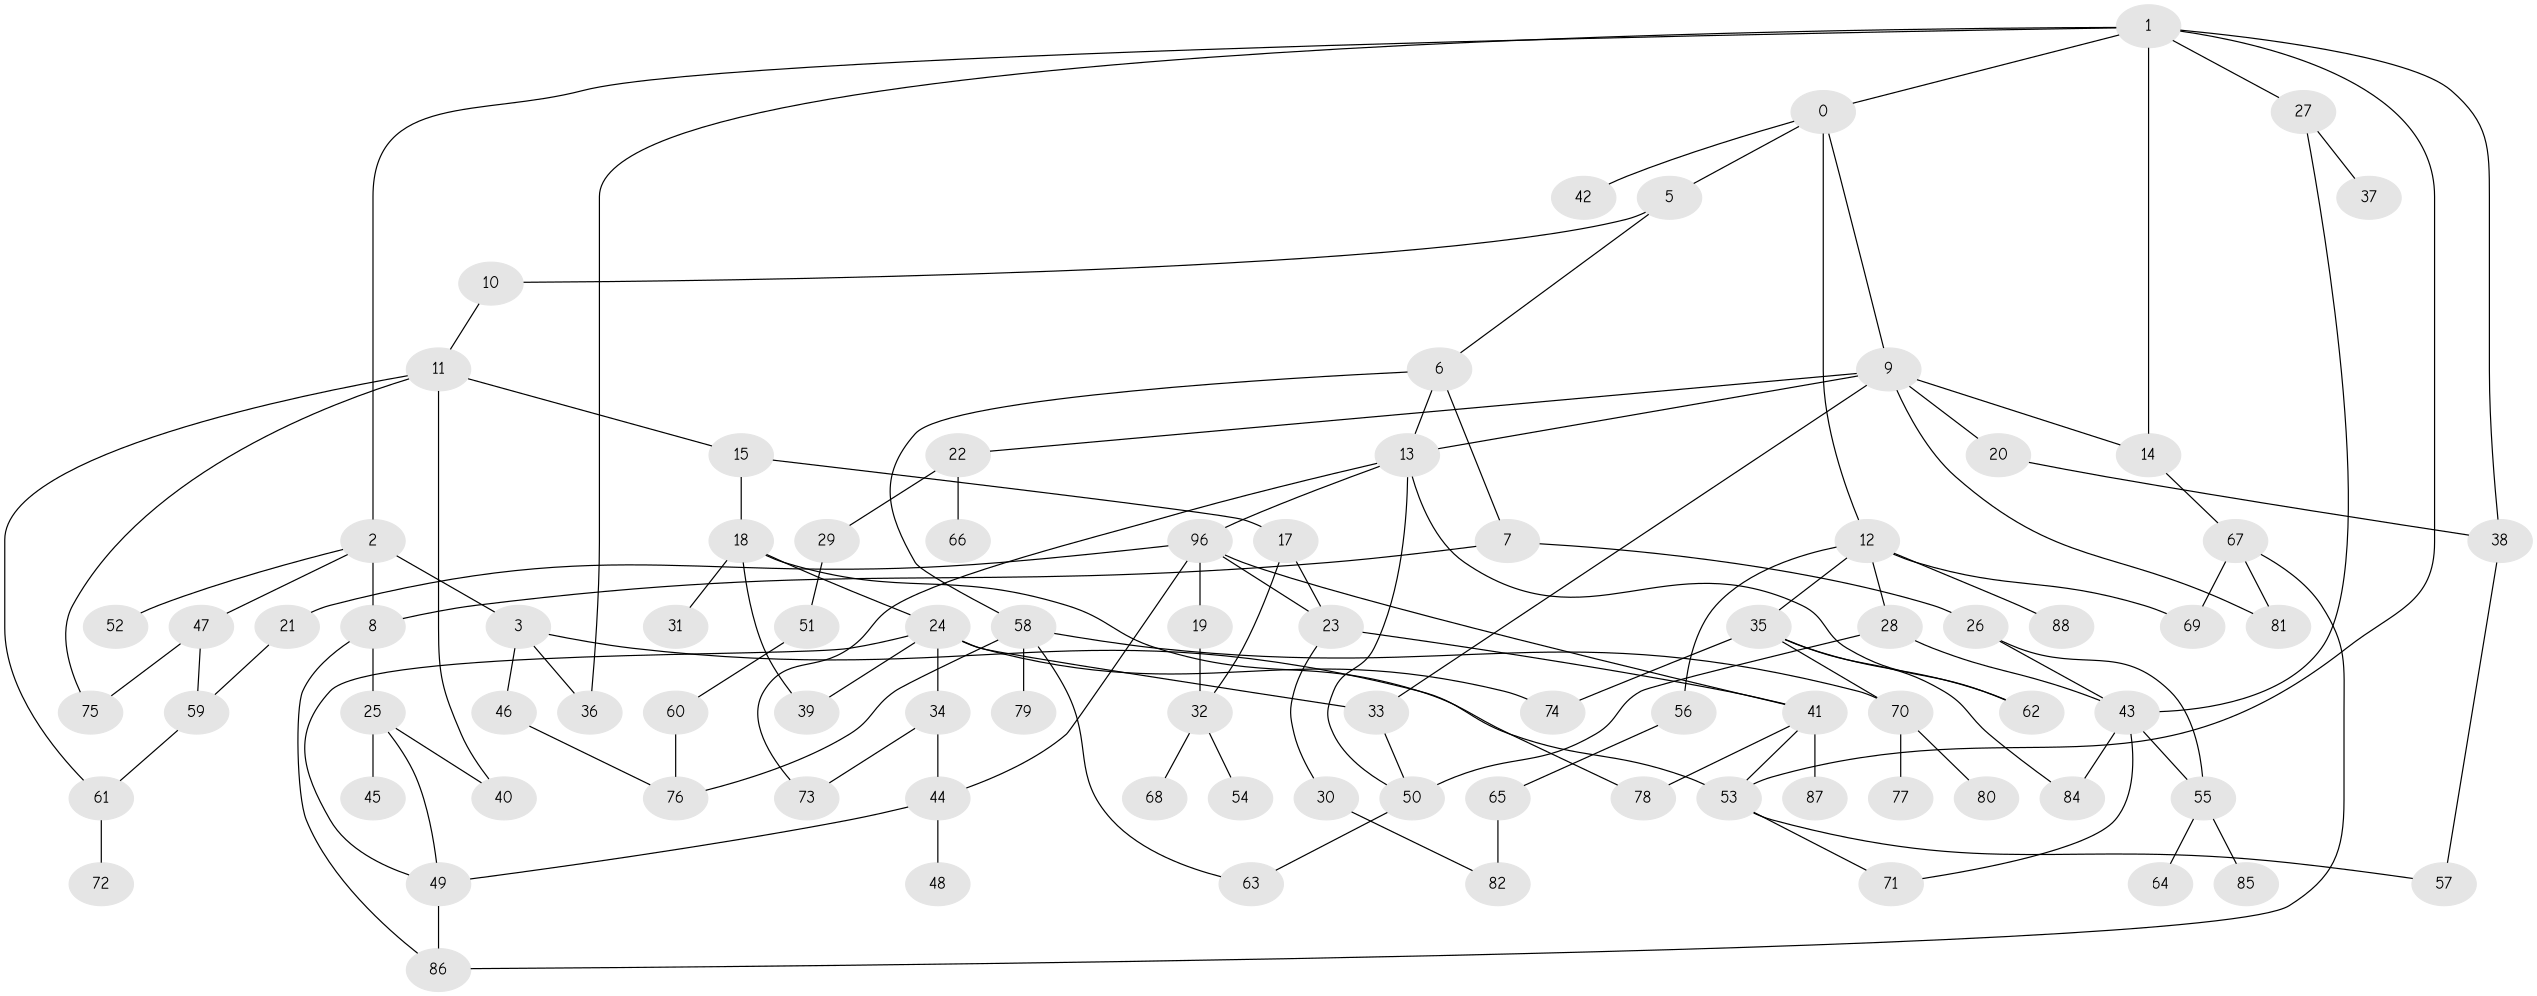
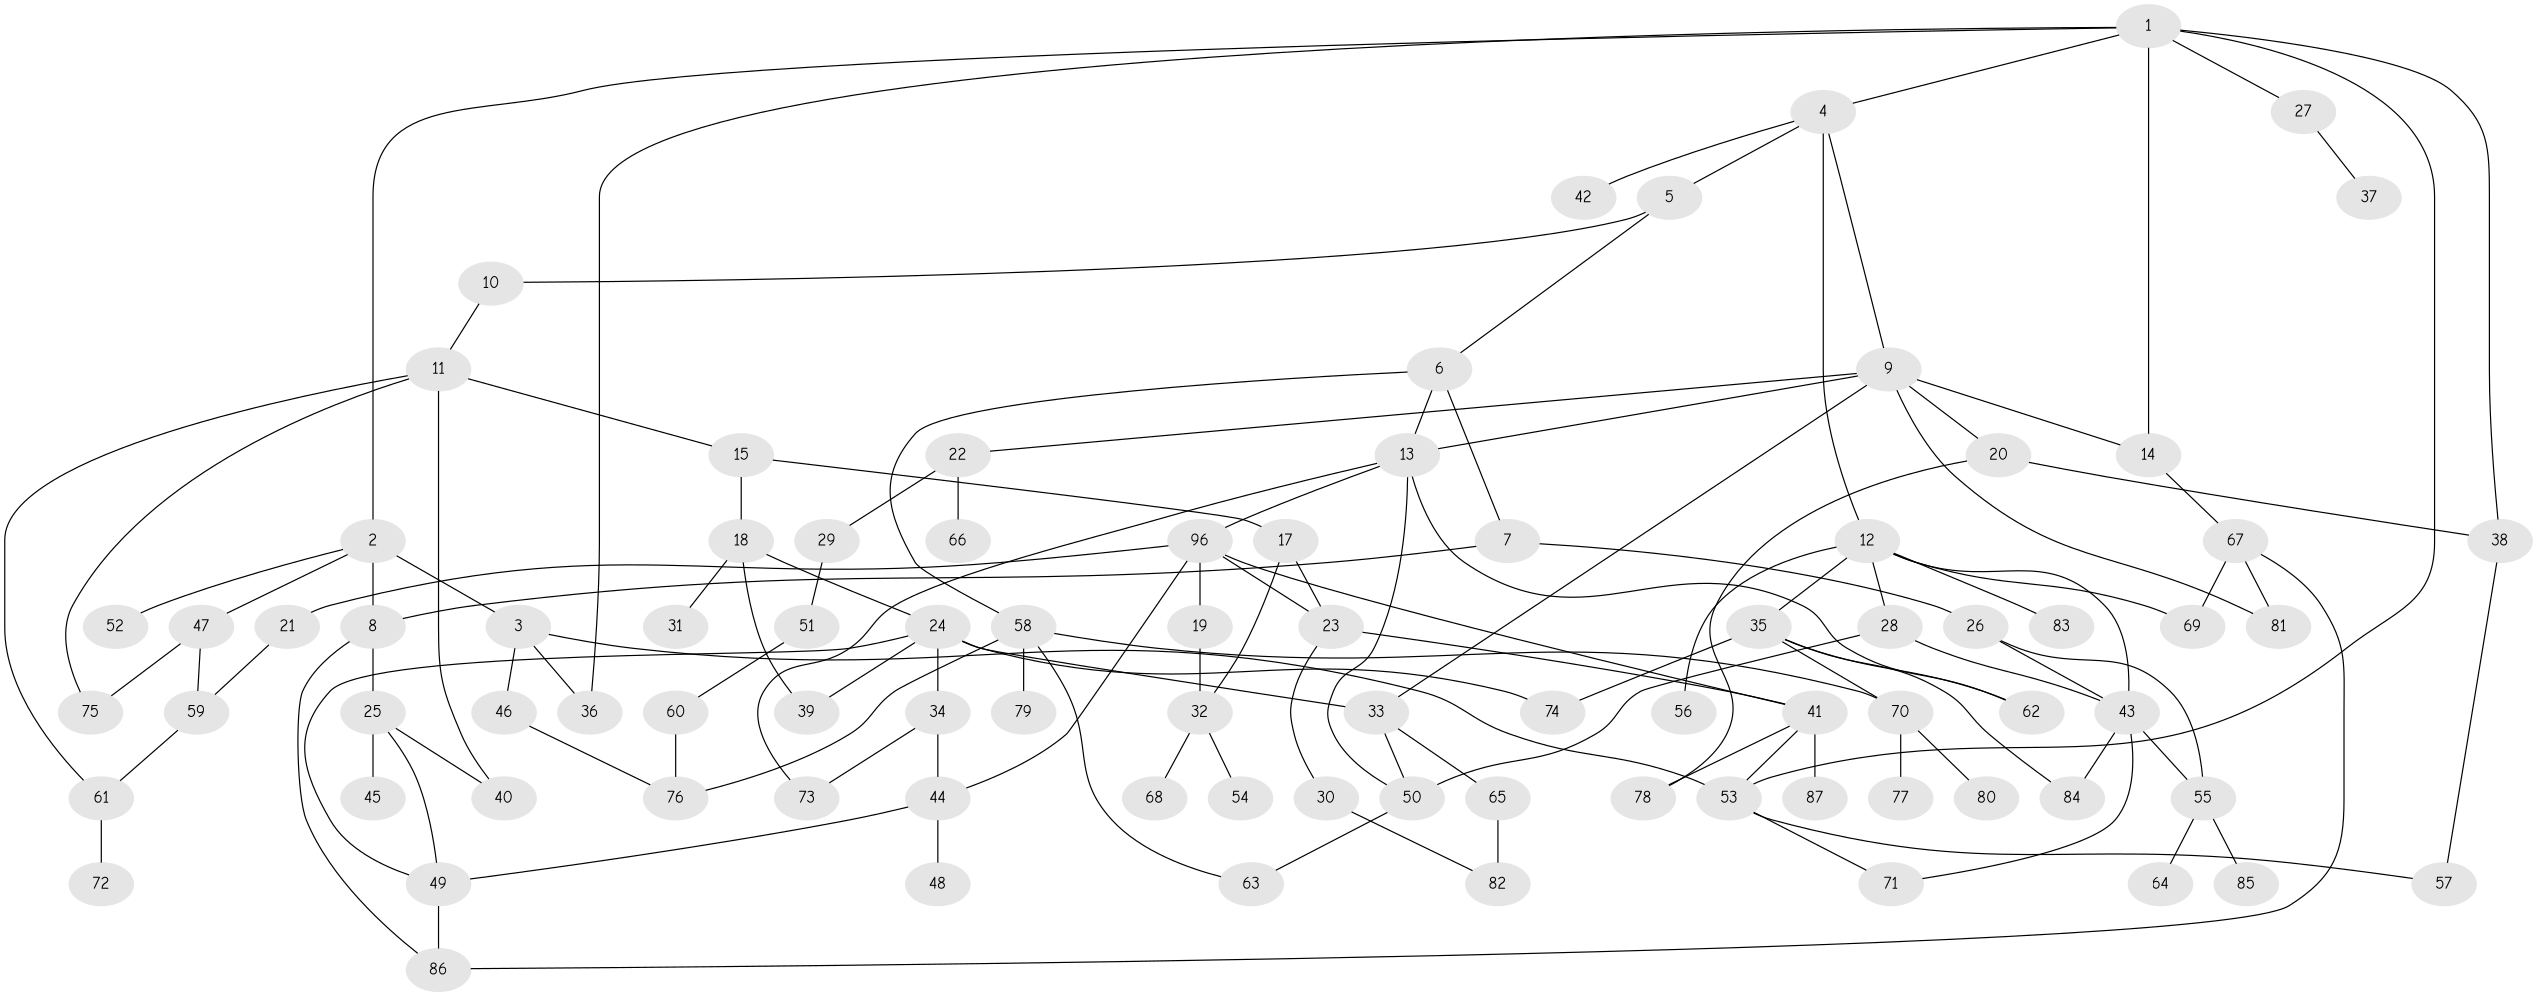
(1823, 112) -> (1823, 112)
(2348, 481) -> (2048, 574)
(1112, 627) -> (1758, 551)
(2062, 627) -> (2062, 627)
(1608, 748) -> (1437, 756)
